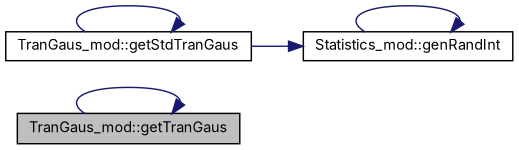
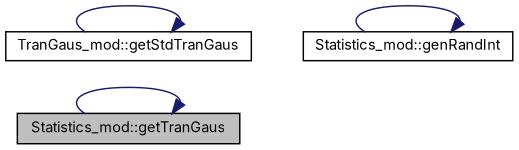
(270, 46) -> none
(129, 129) -> (129, 129)
